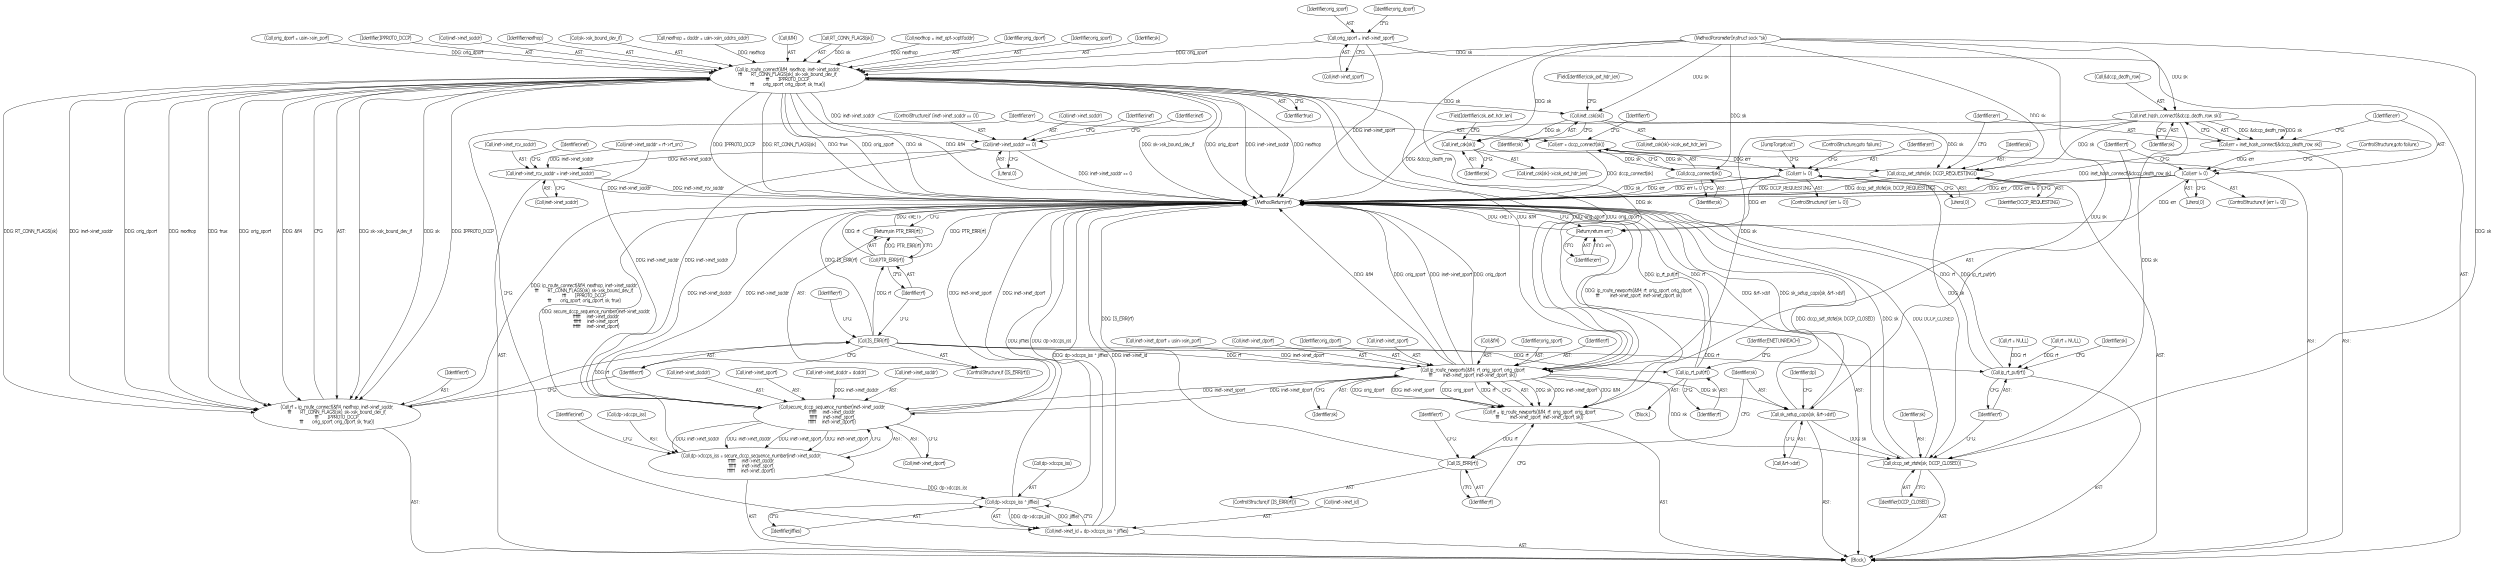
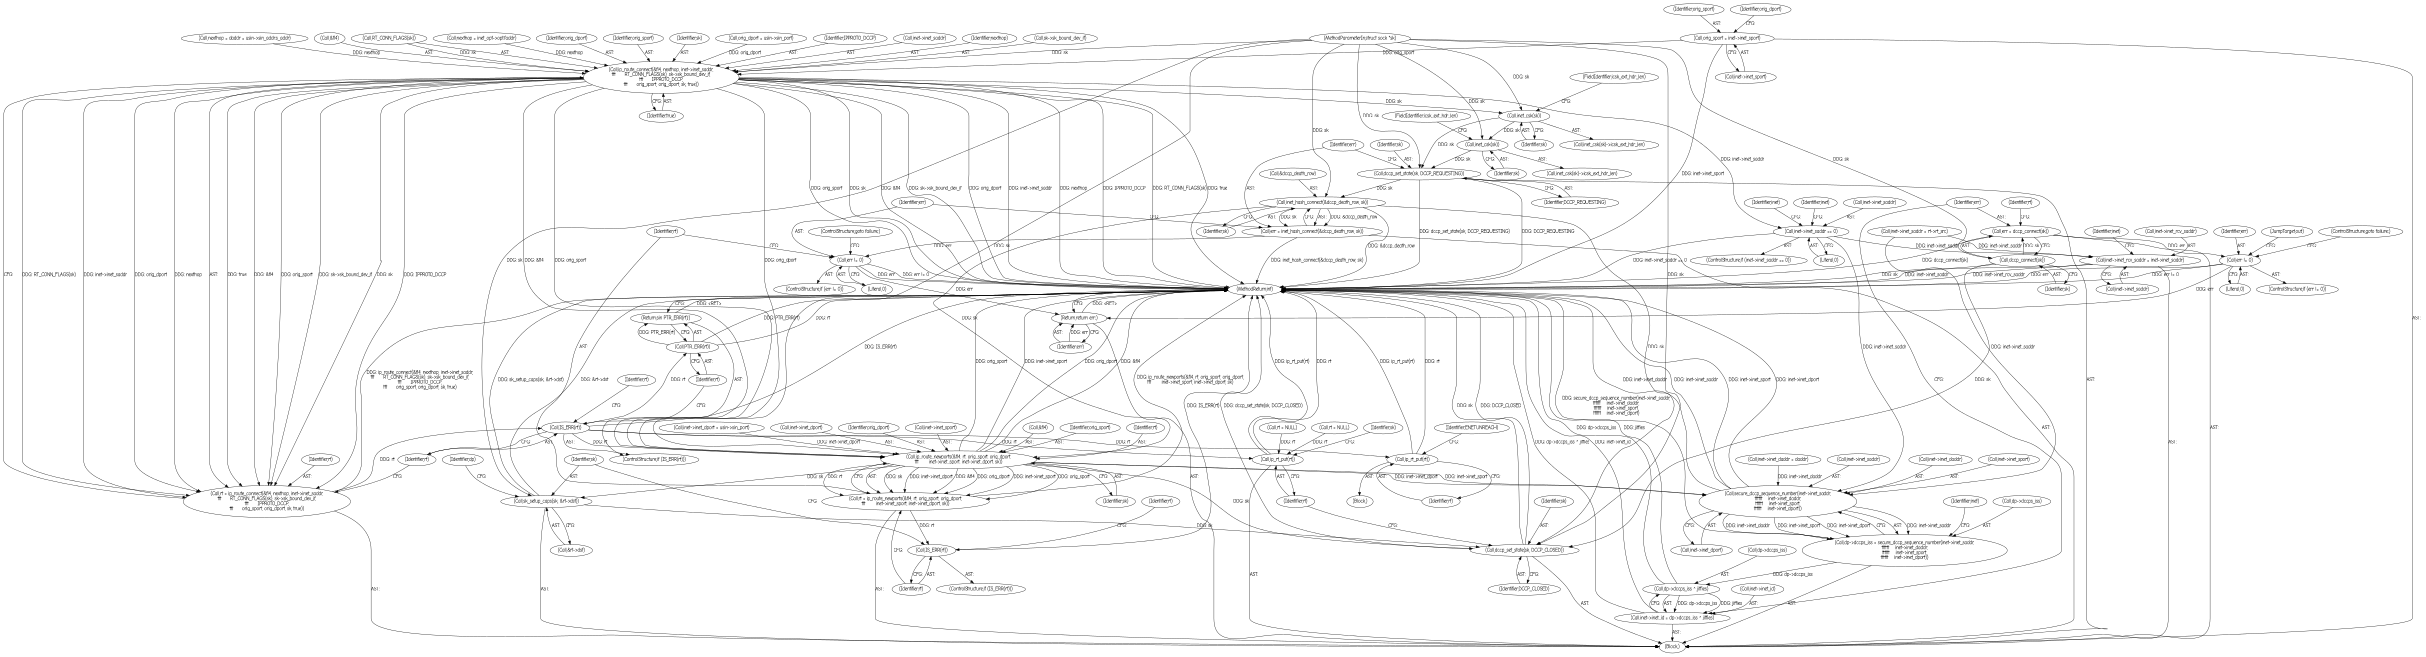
(972, 130) -> (1782, 245)
(2062, 155) -> (1372, 188)
(786, 532) -> none
